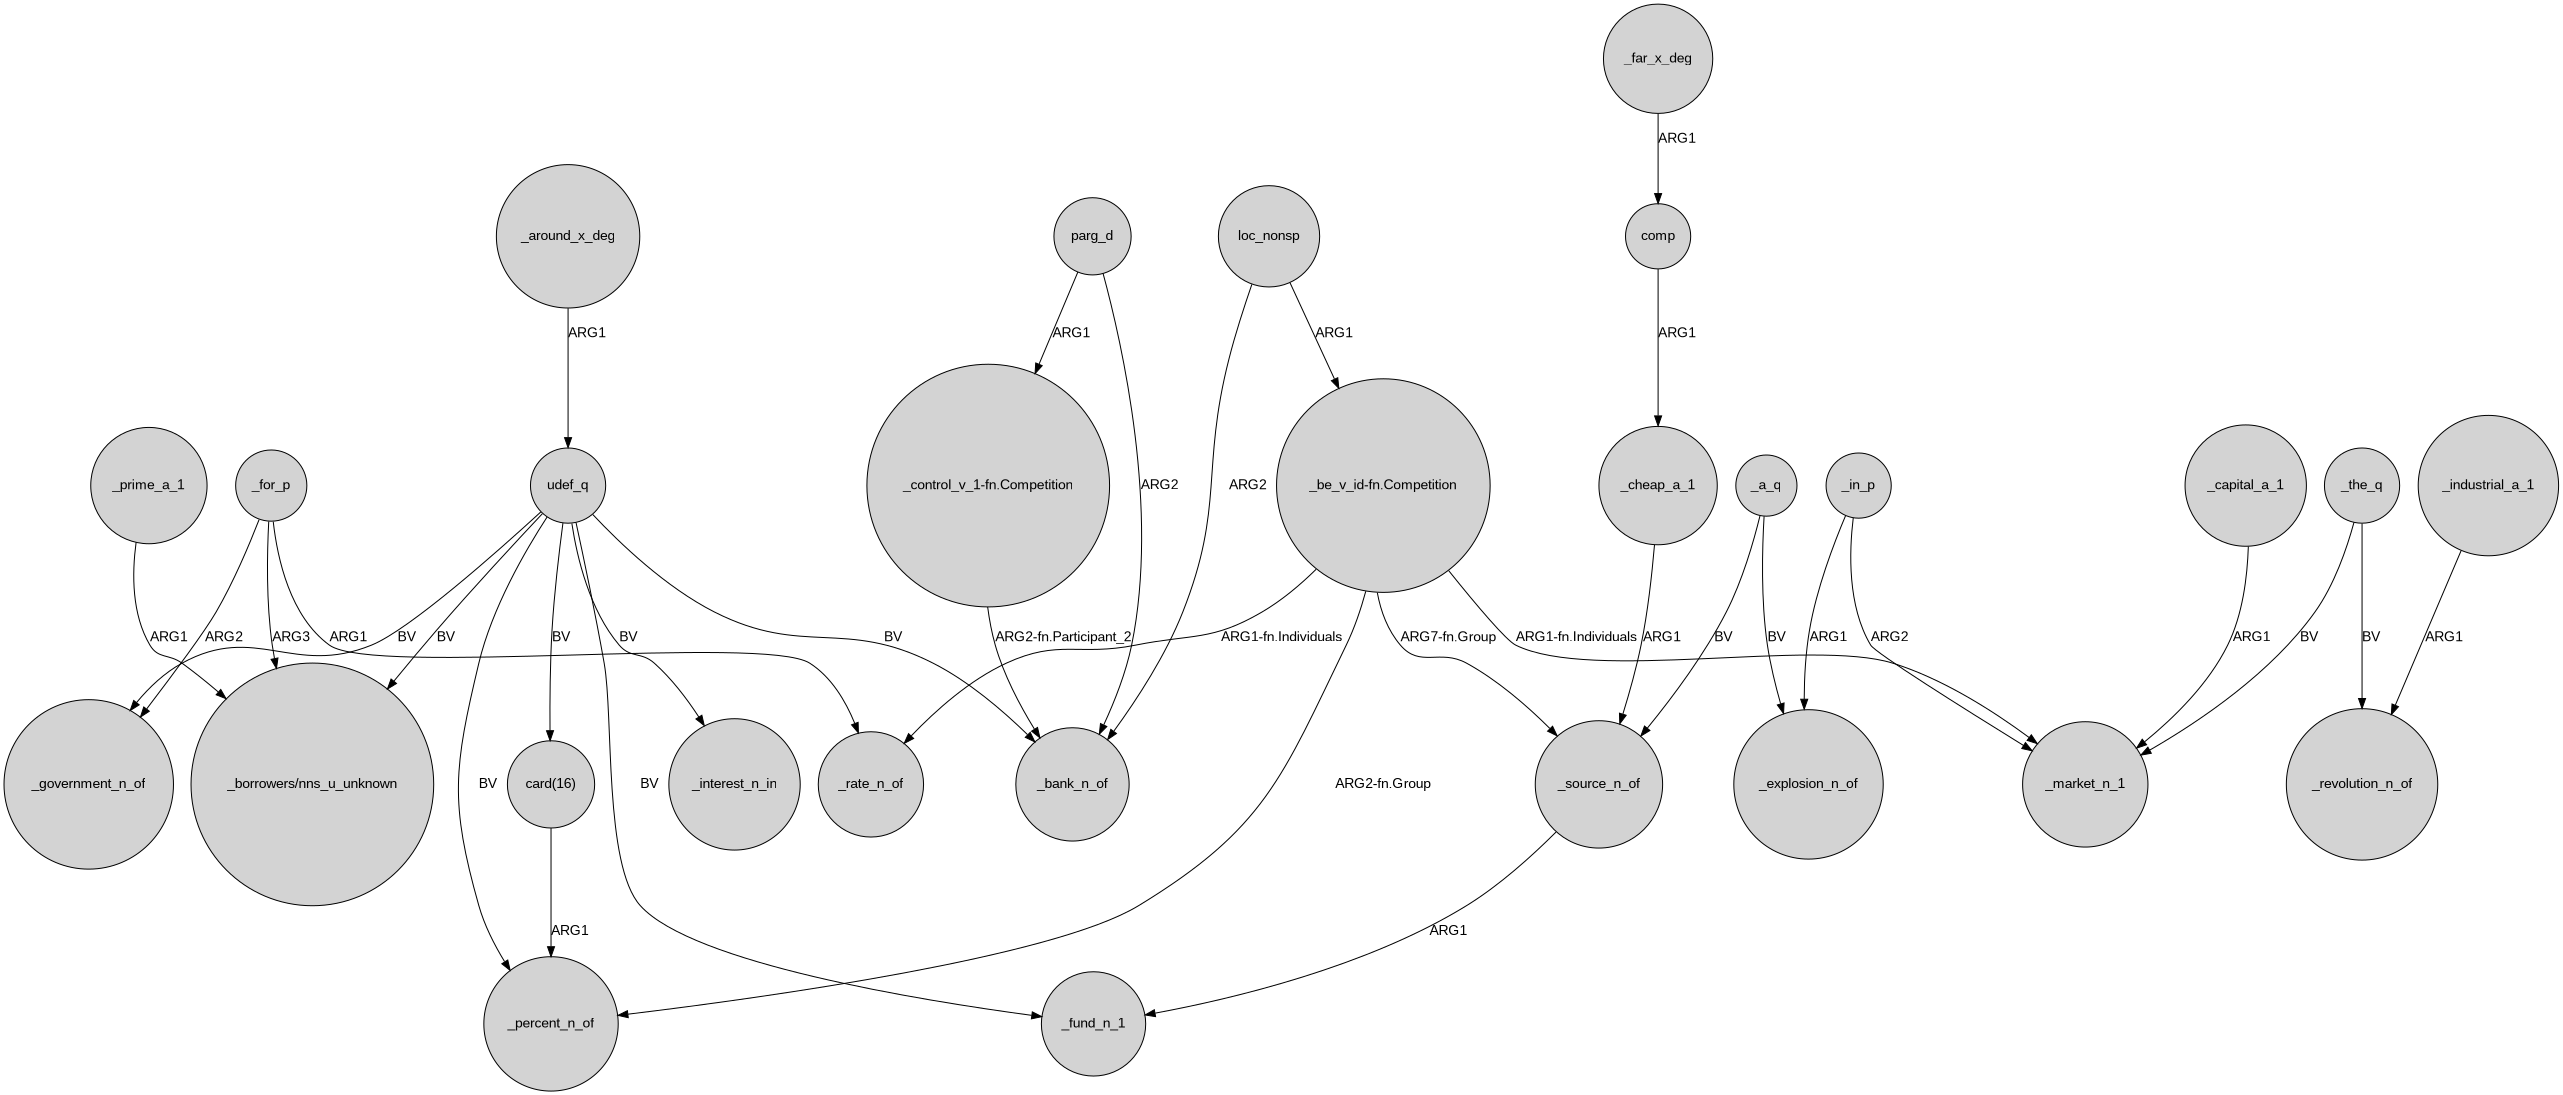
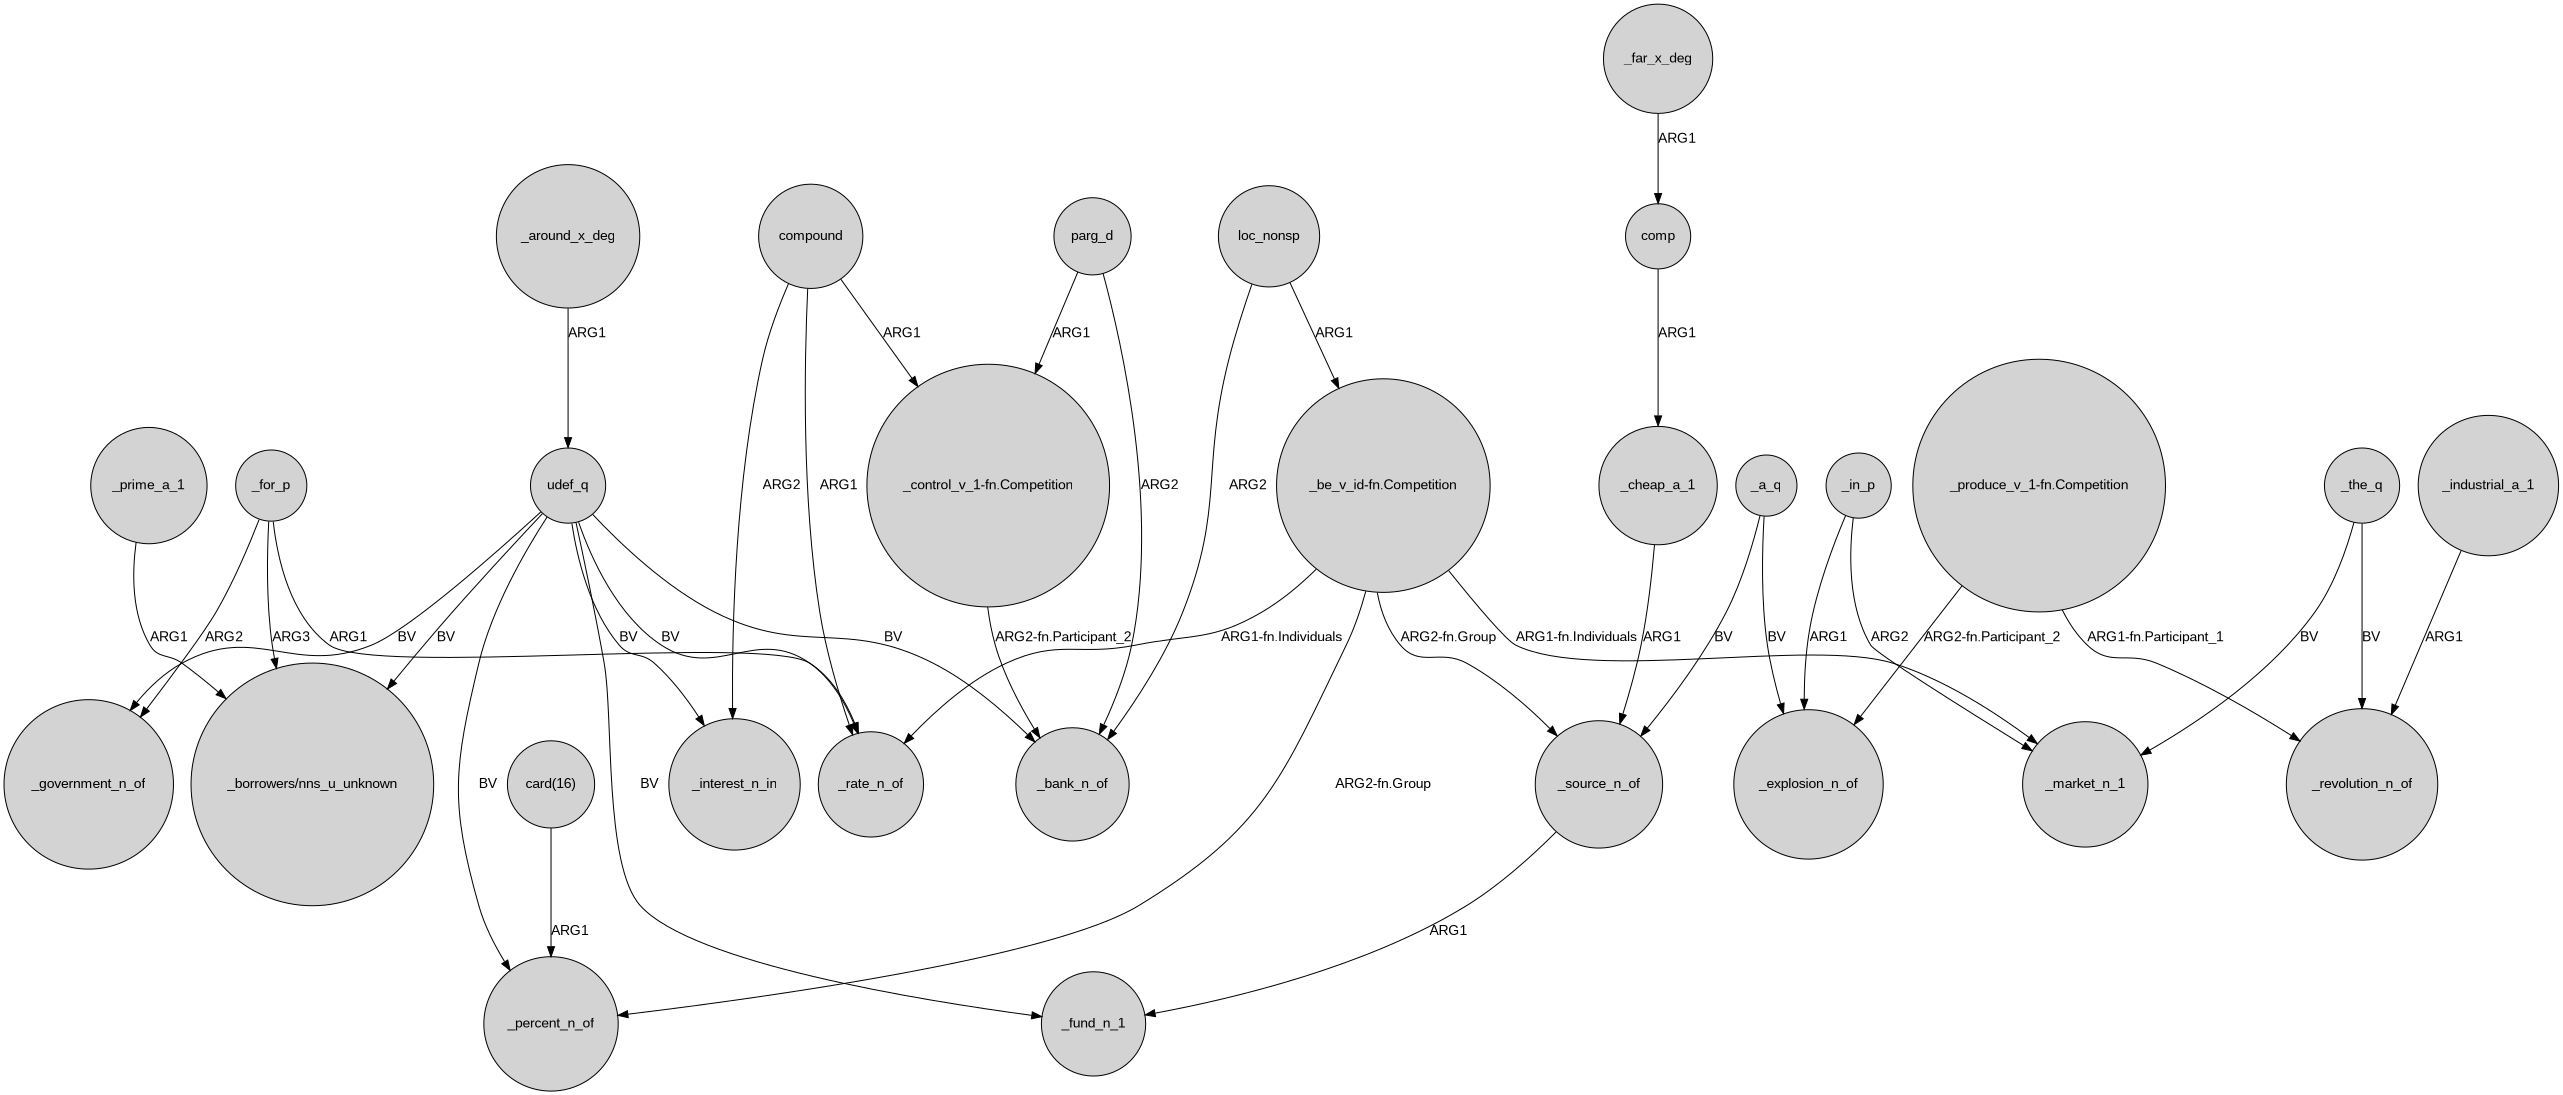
none -> (811, 236)
none -> (2039, 486)
(2246, 486) -> none
(552, 627) -> (663, 646)
(1449, 638) -> (1449, 638)
